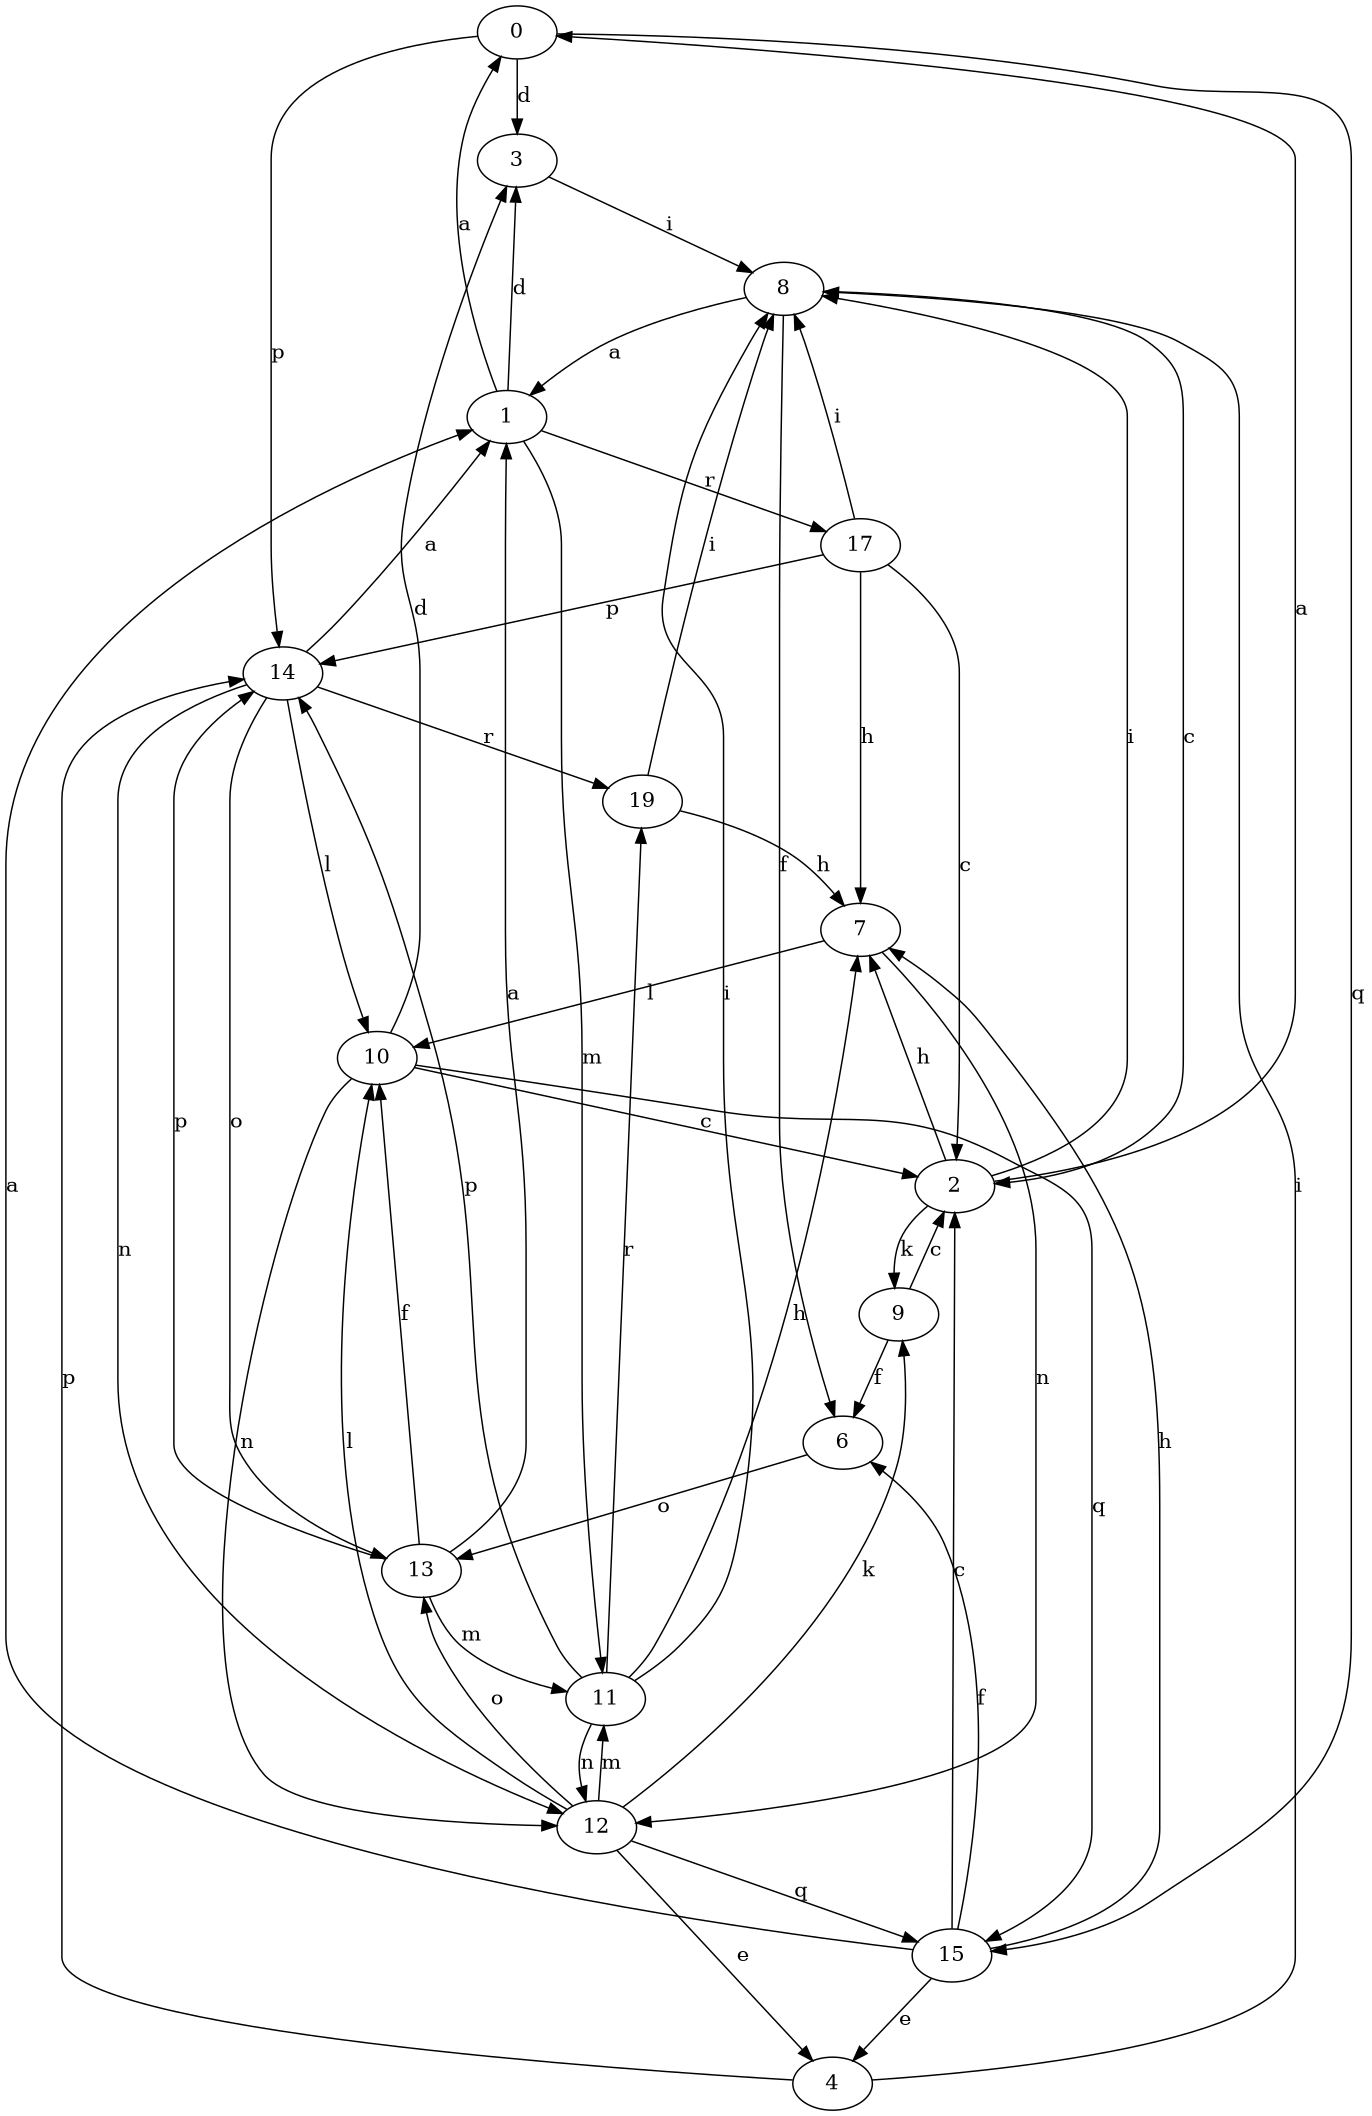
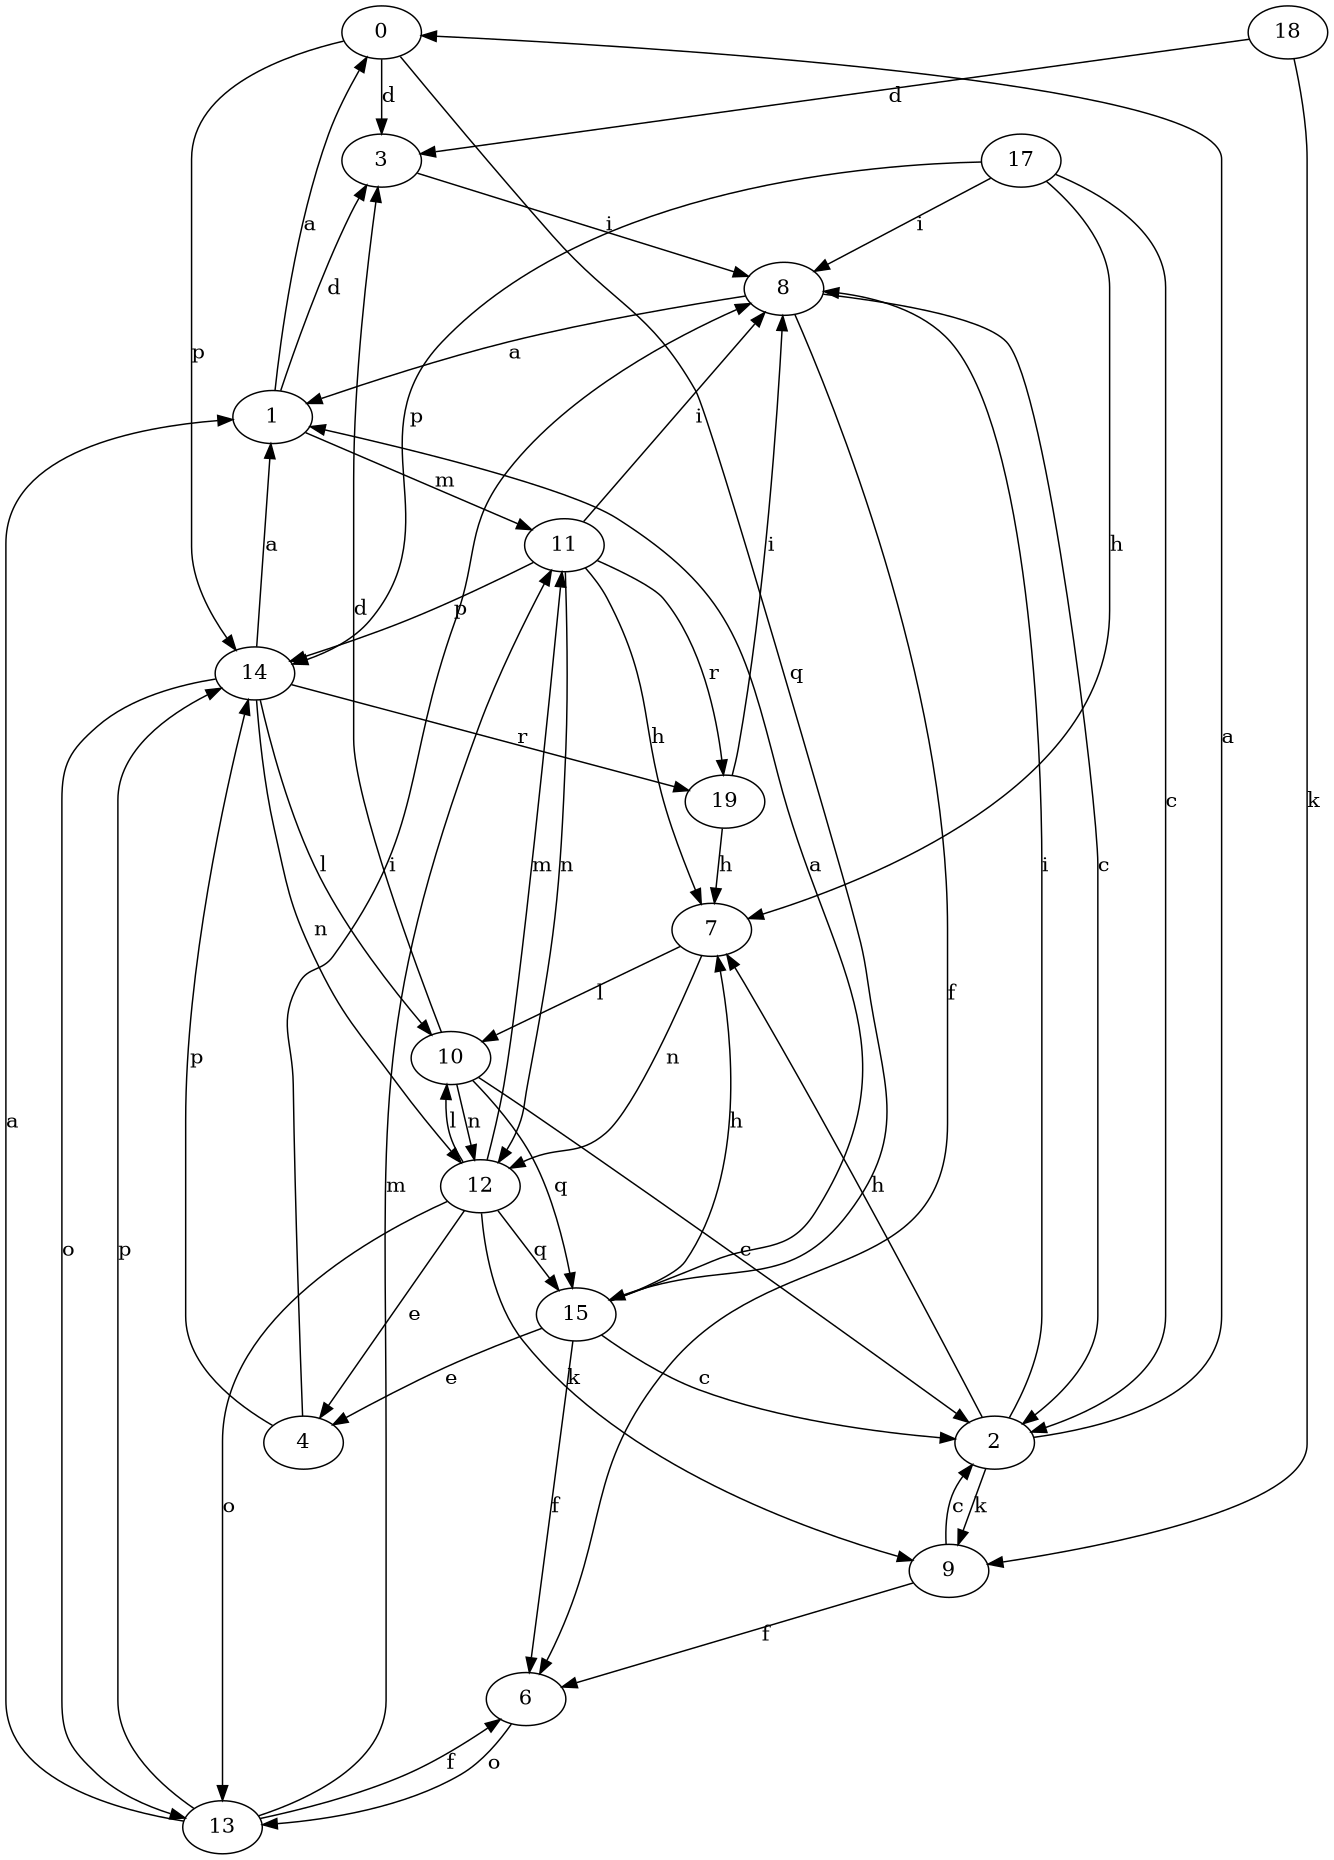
none -> (1288, 32)
(677, 479) -> none
(400, 1322) -> (379, 1785)
